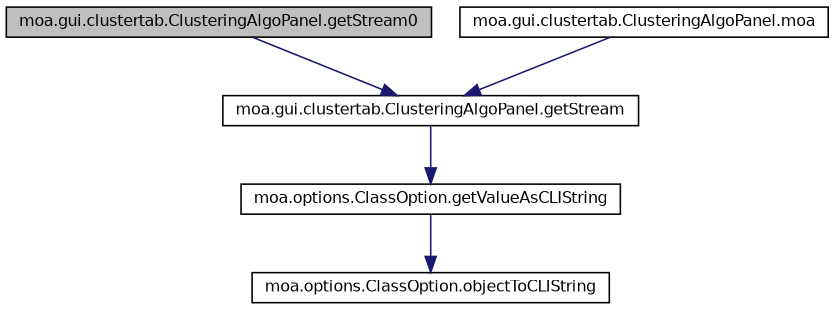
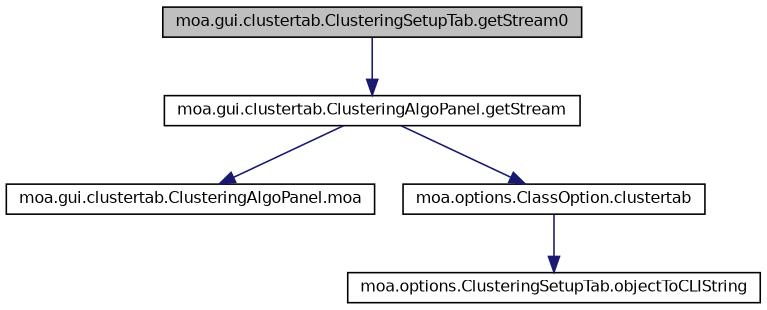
(219, 22) -> (372, 22)
(545, 63) -> (289, 151)
(431, 199) -> (554, 199)
(431, 288) -> (554, 288)
